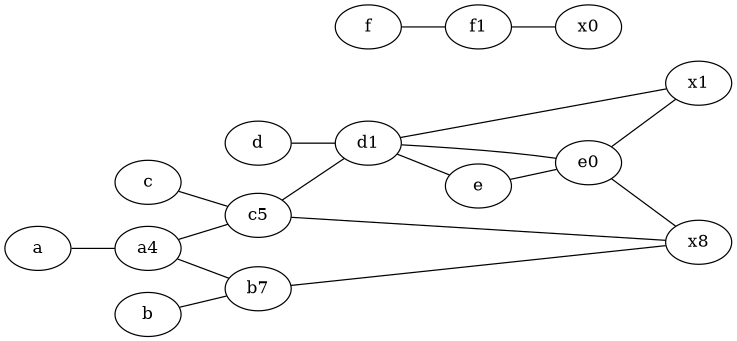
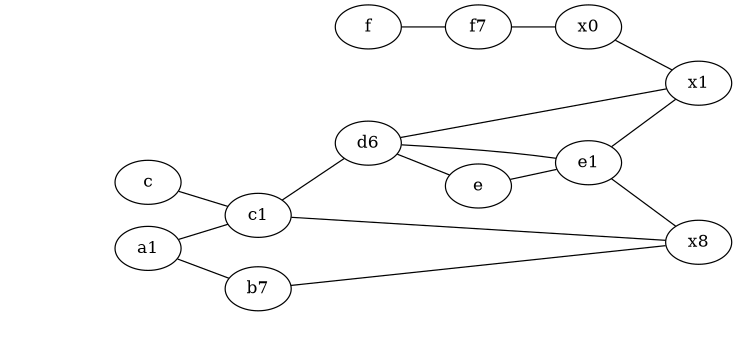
(478, 27) -> (478, 27)
none -> (644, 55)
(258, 143) -> none
(368, 143) -> (368, 143)
(589, 163) -> (589, 163)
(258, 215) -> (258, 215)
(38, 248) -> none
(148, 248) -> (148, 248)
(148, 314) -> none
